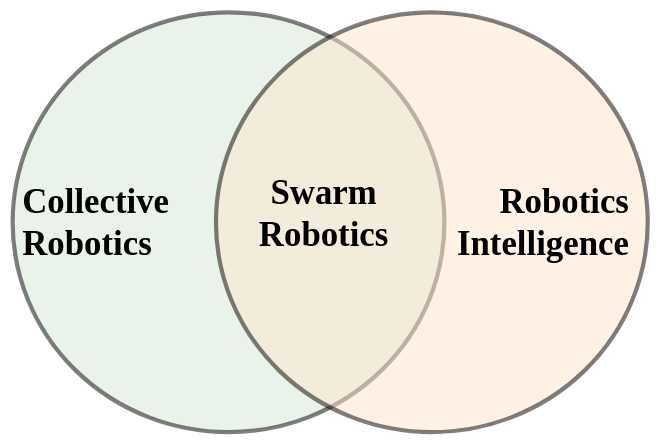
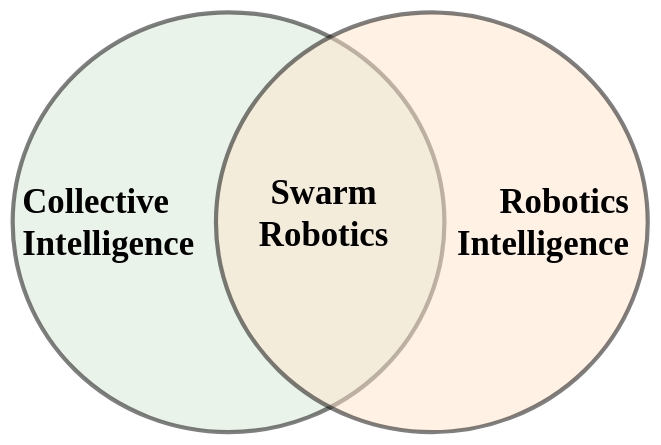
(97, 222) -> (117, 222)
